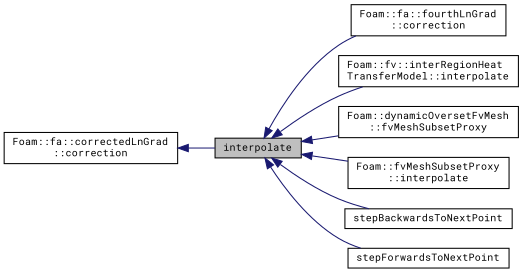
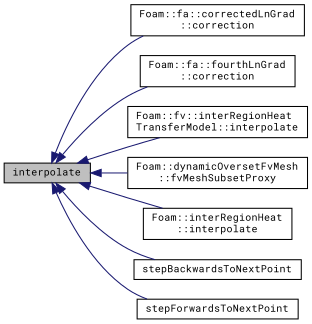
(202, 148) -> (90, 87)
(429, 173) -> (218, 224)
